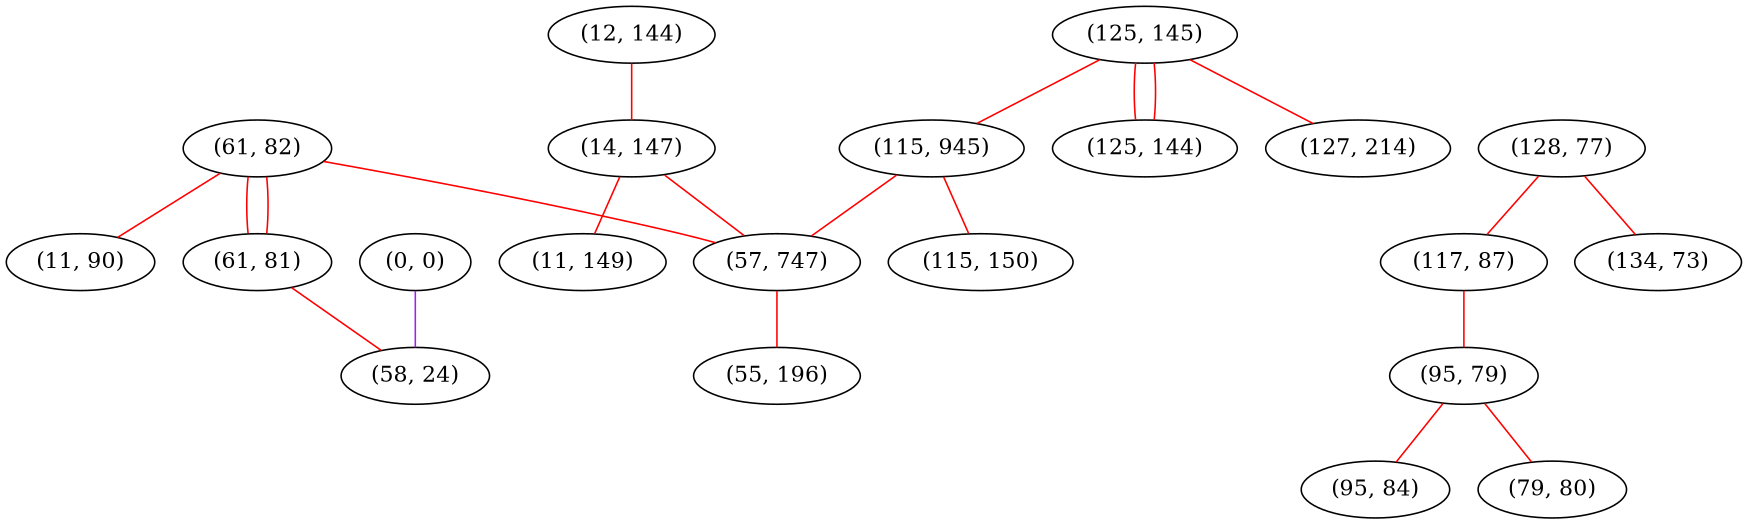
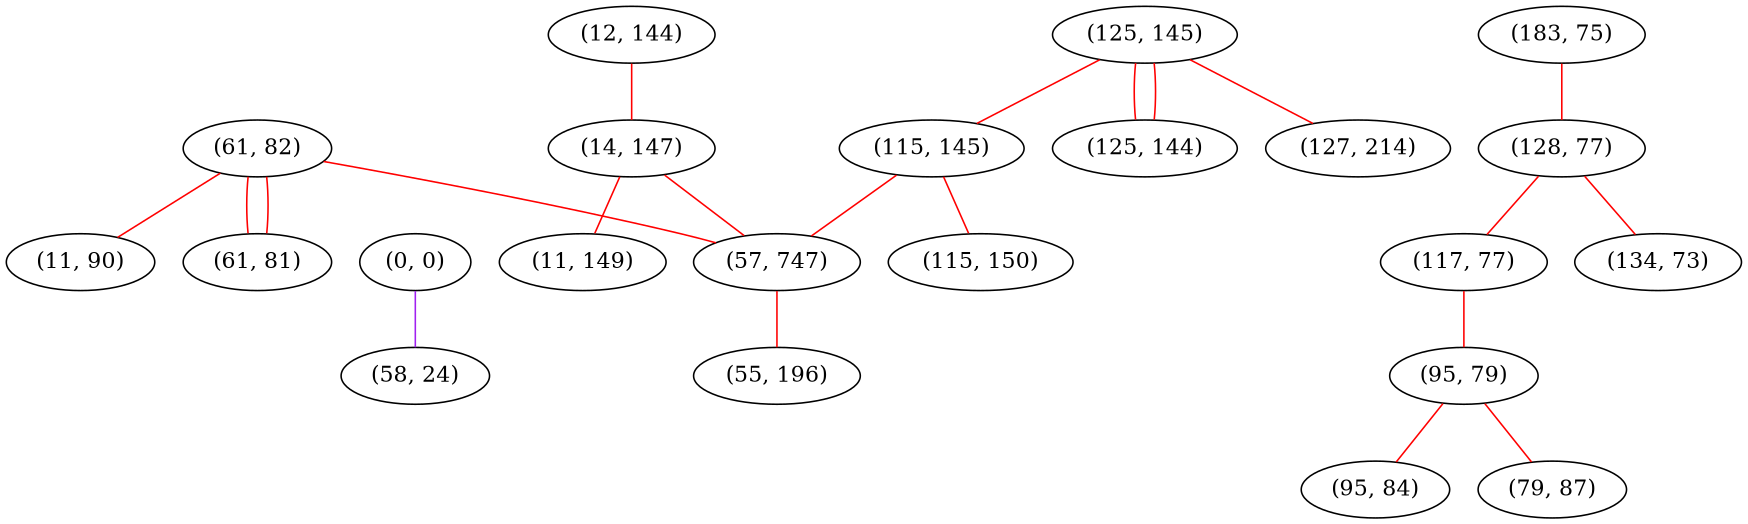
none -> (1562, 35)
(932, 148) -> (932, 148)
(1464, 262) -> (1464, 262)
(336, 319) -> none
(1552, 490) -> (1552, 490)
